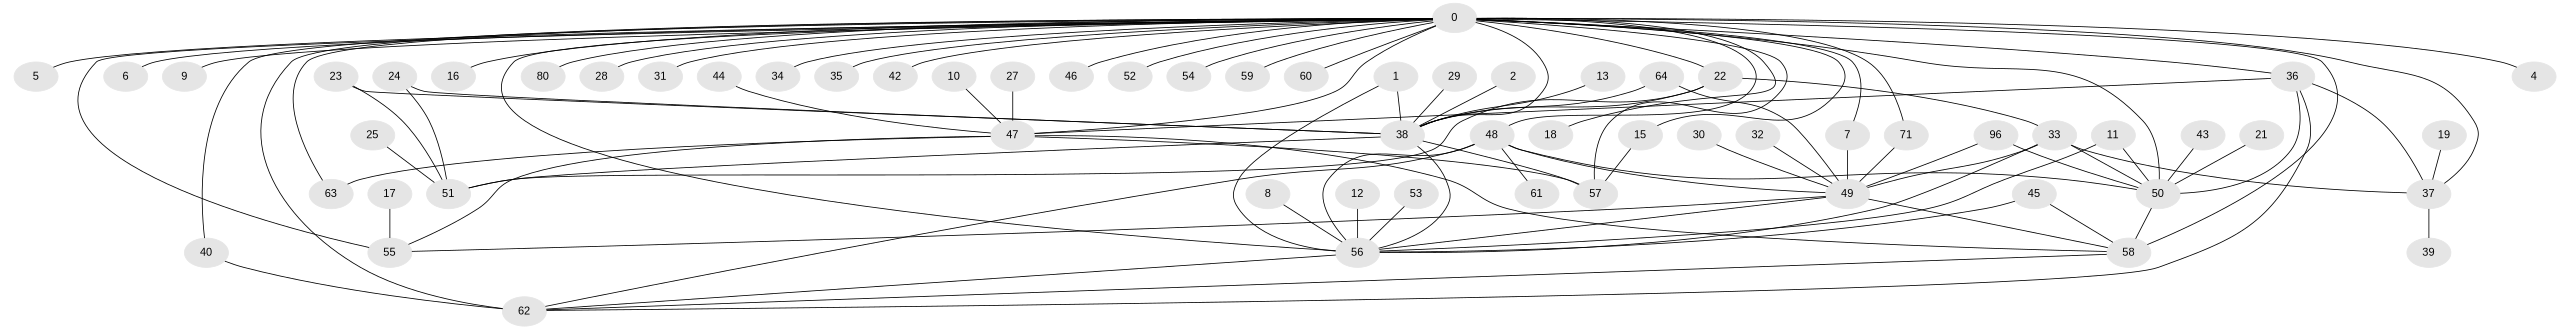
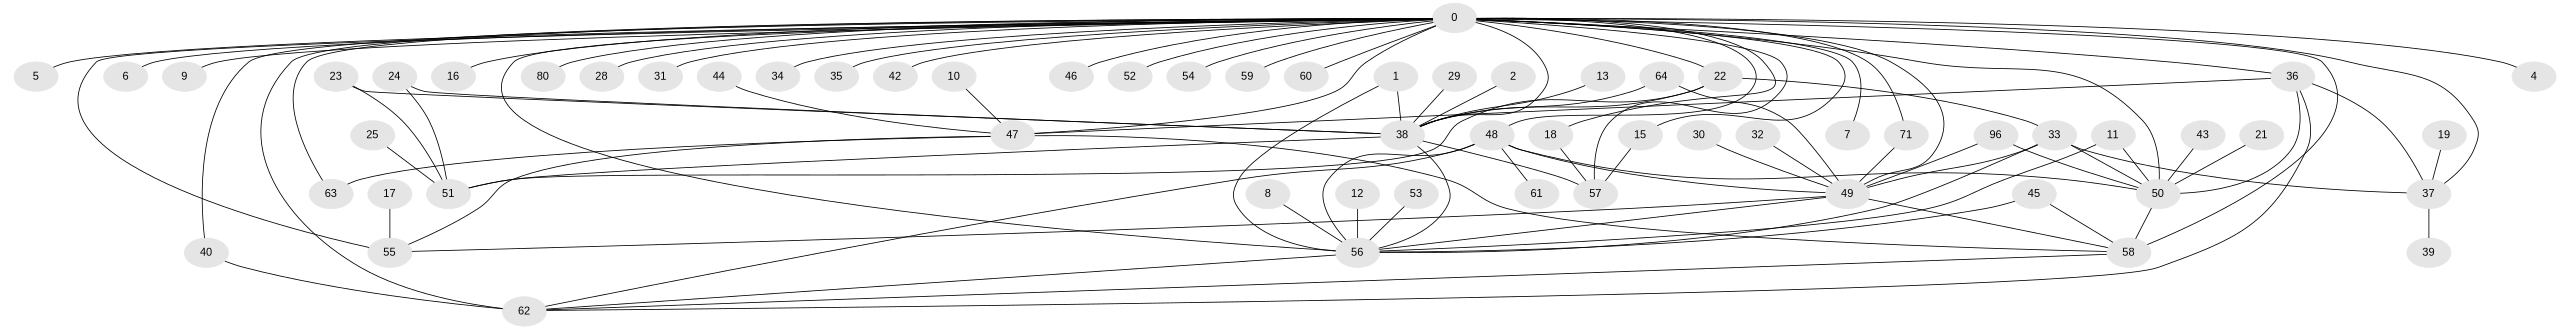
(1013, 77) -> none
(1349, 153) -> (1576, 169)
(1848, 165) -> (1900, 67)
